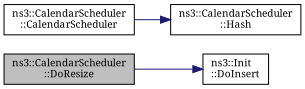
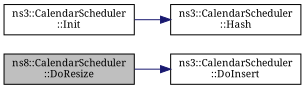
(69, 20) -> (69, 20)
(69, 69) -> (69, 69)
(236, 69) -> (236, 69)
